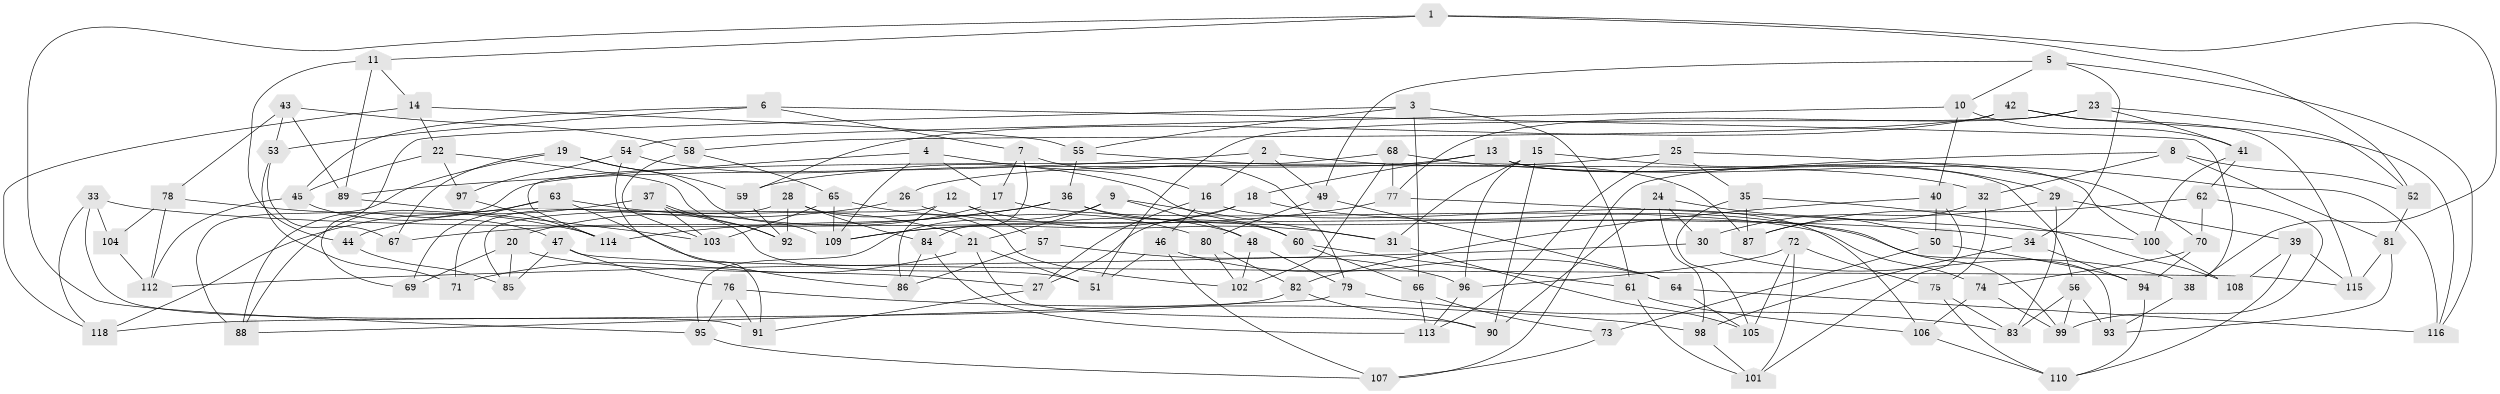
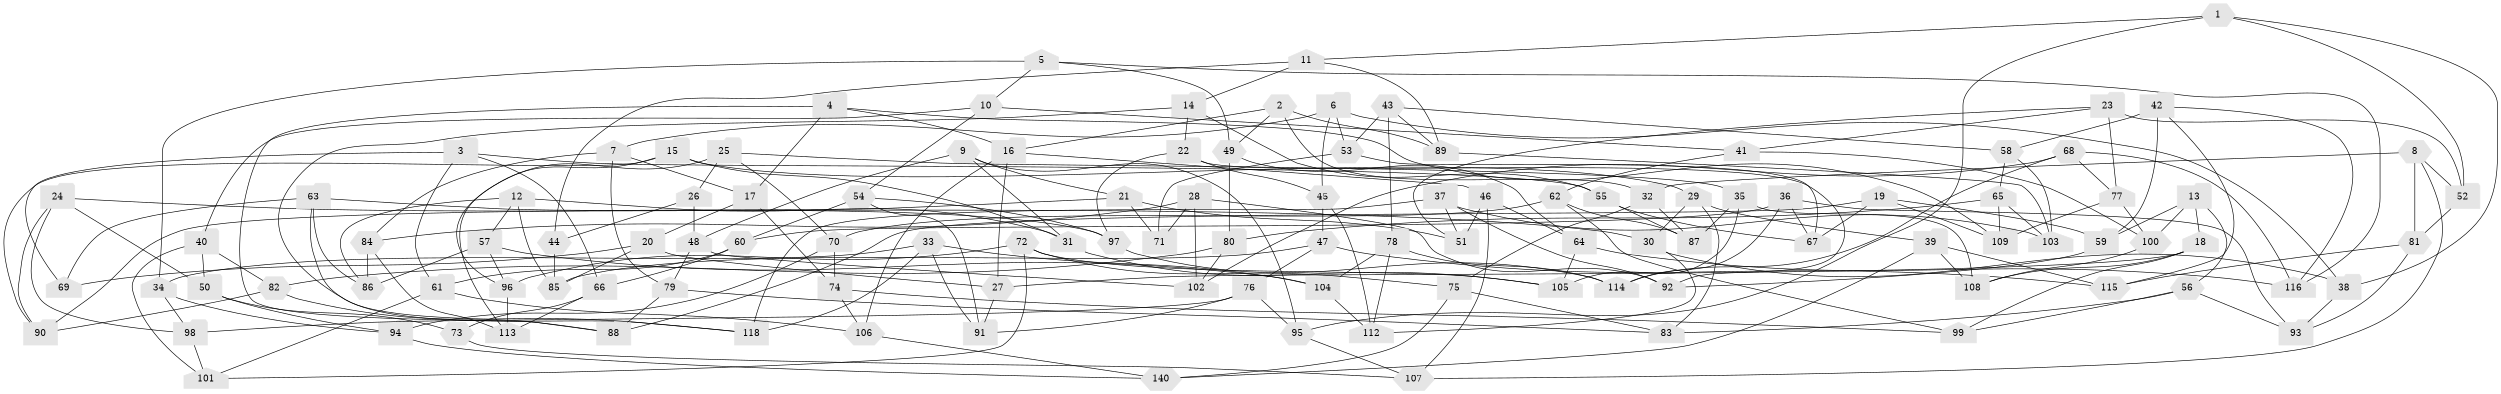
(1072, 177) -> (1724, 231)
(768, 213) -> (717, 210)
(1044, 227) -> (2101, 267)
none -> (924, 266)
(2059, 379) -> (1161, 379)
